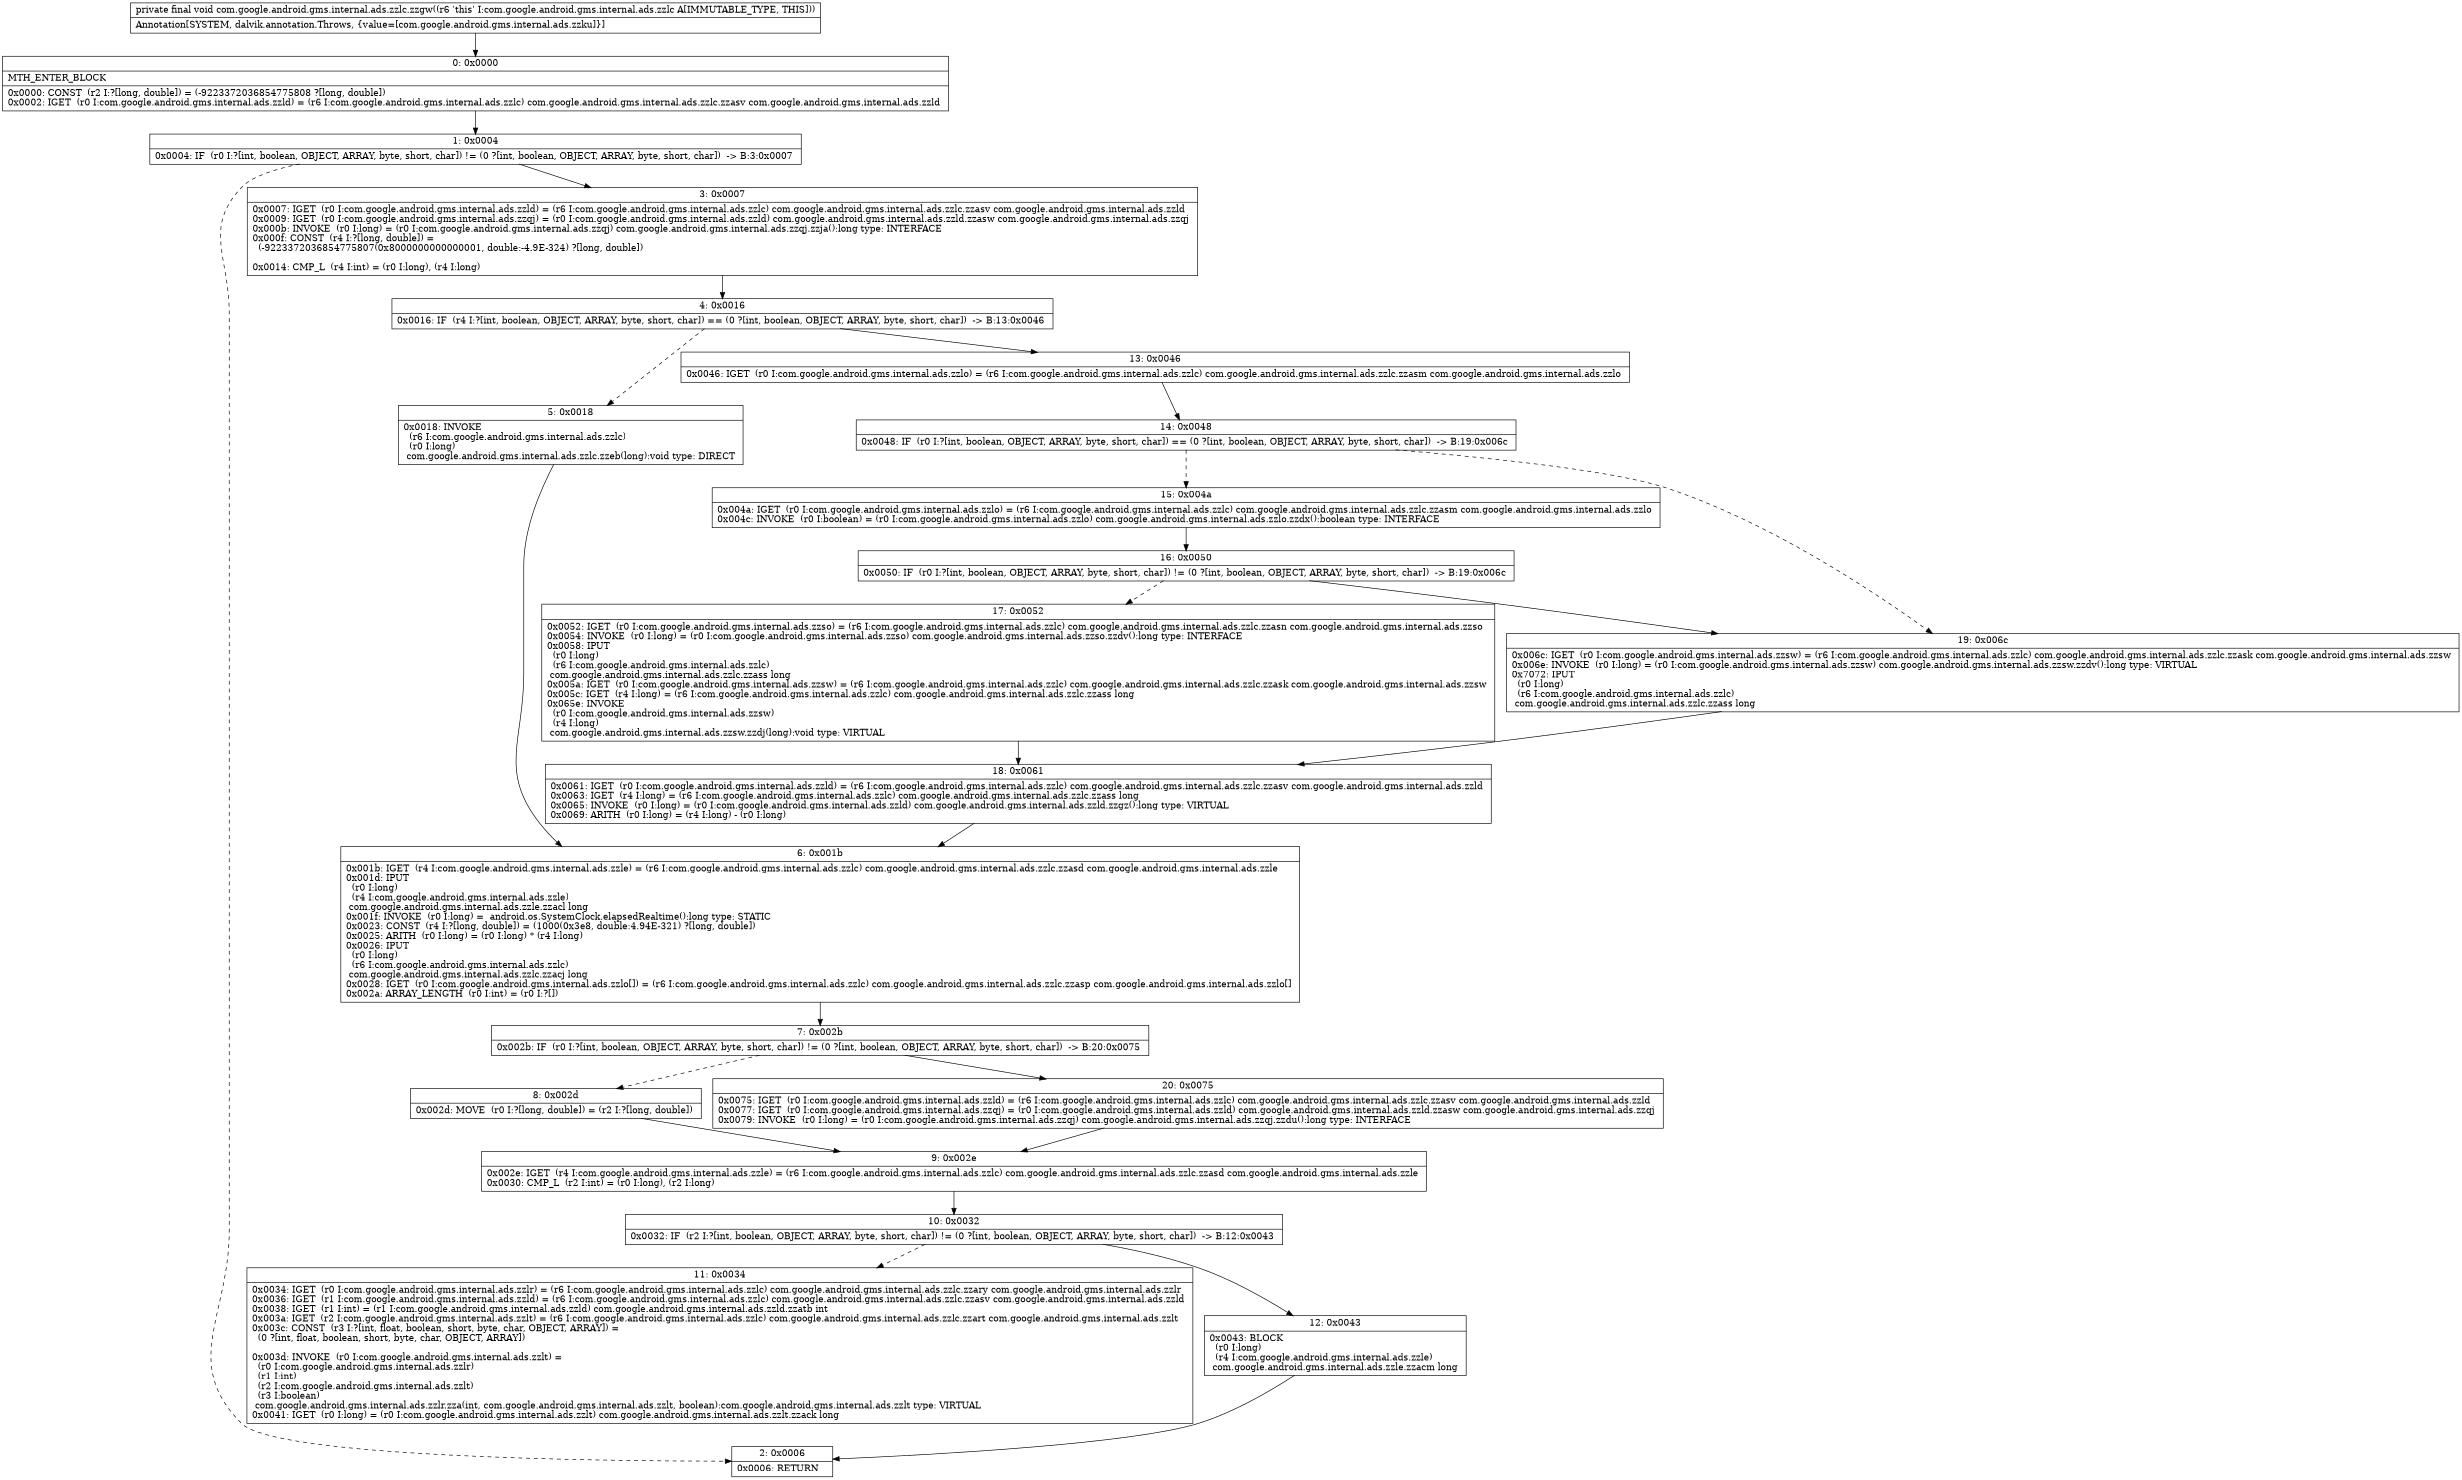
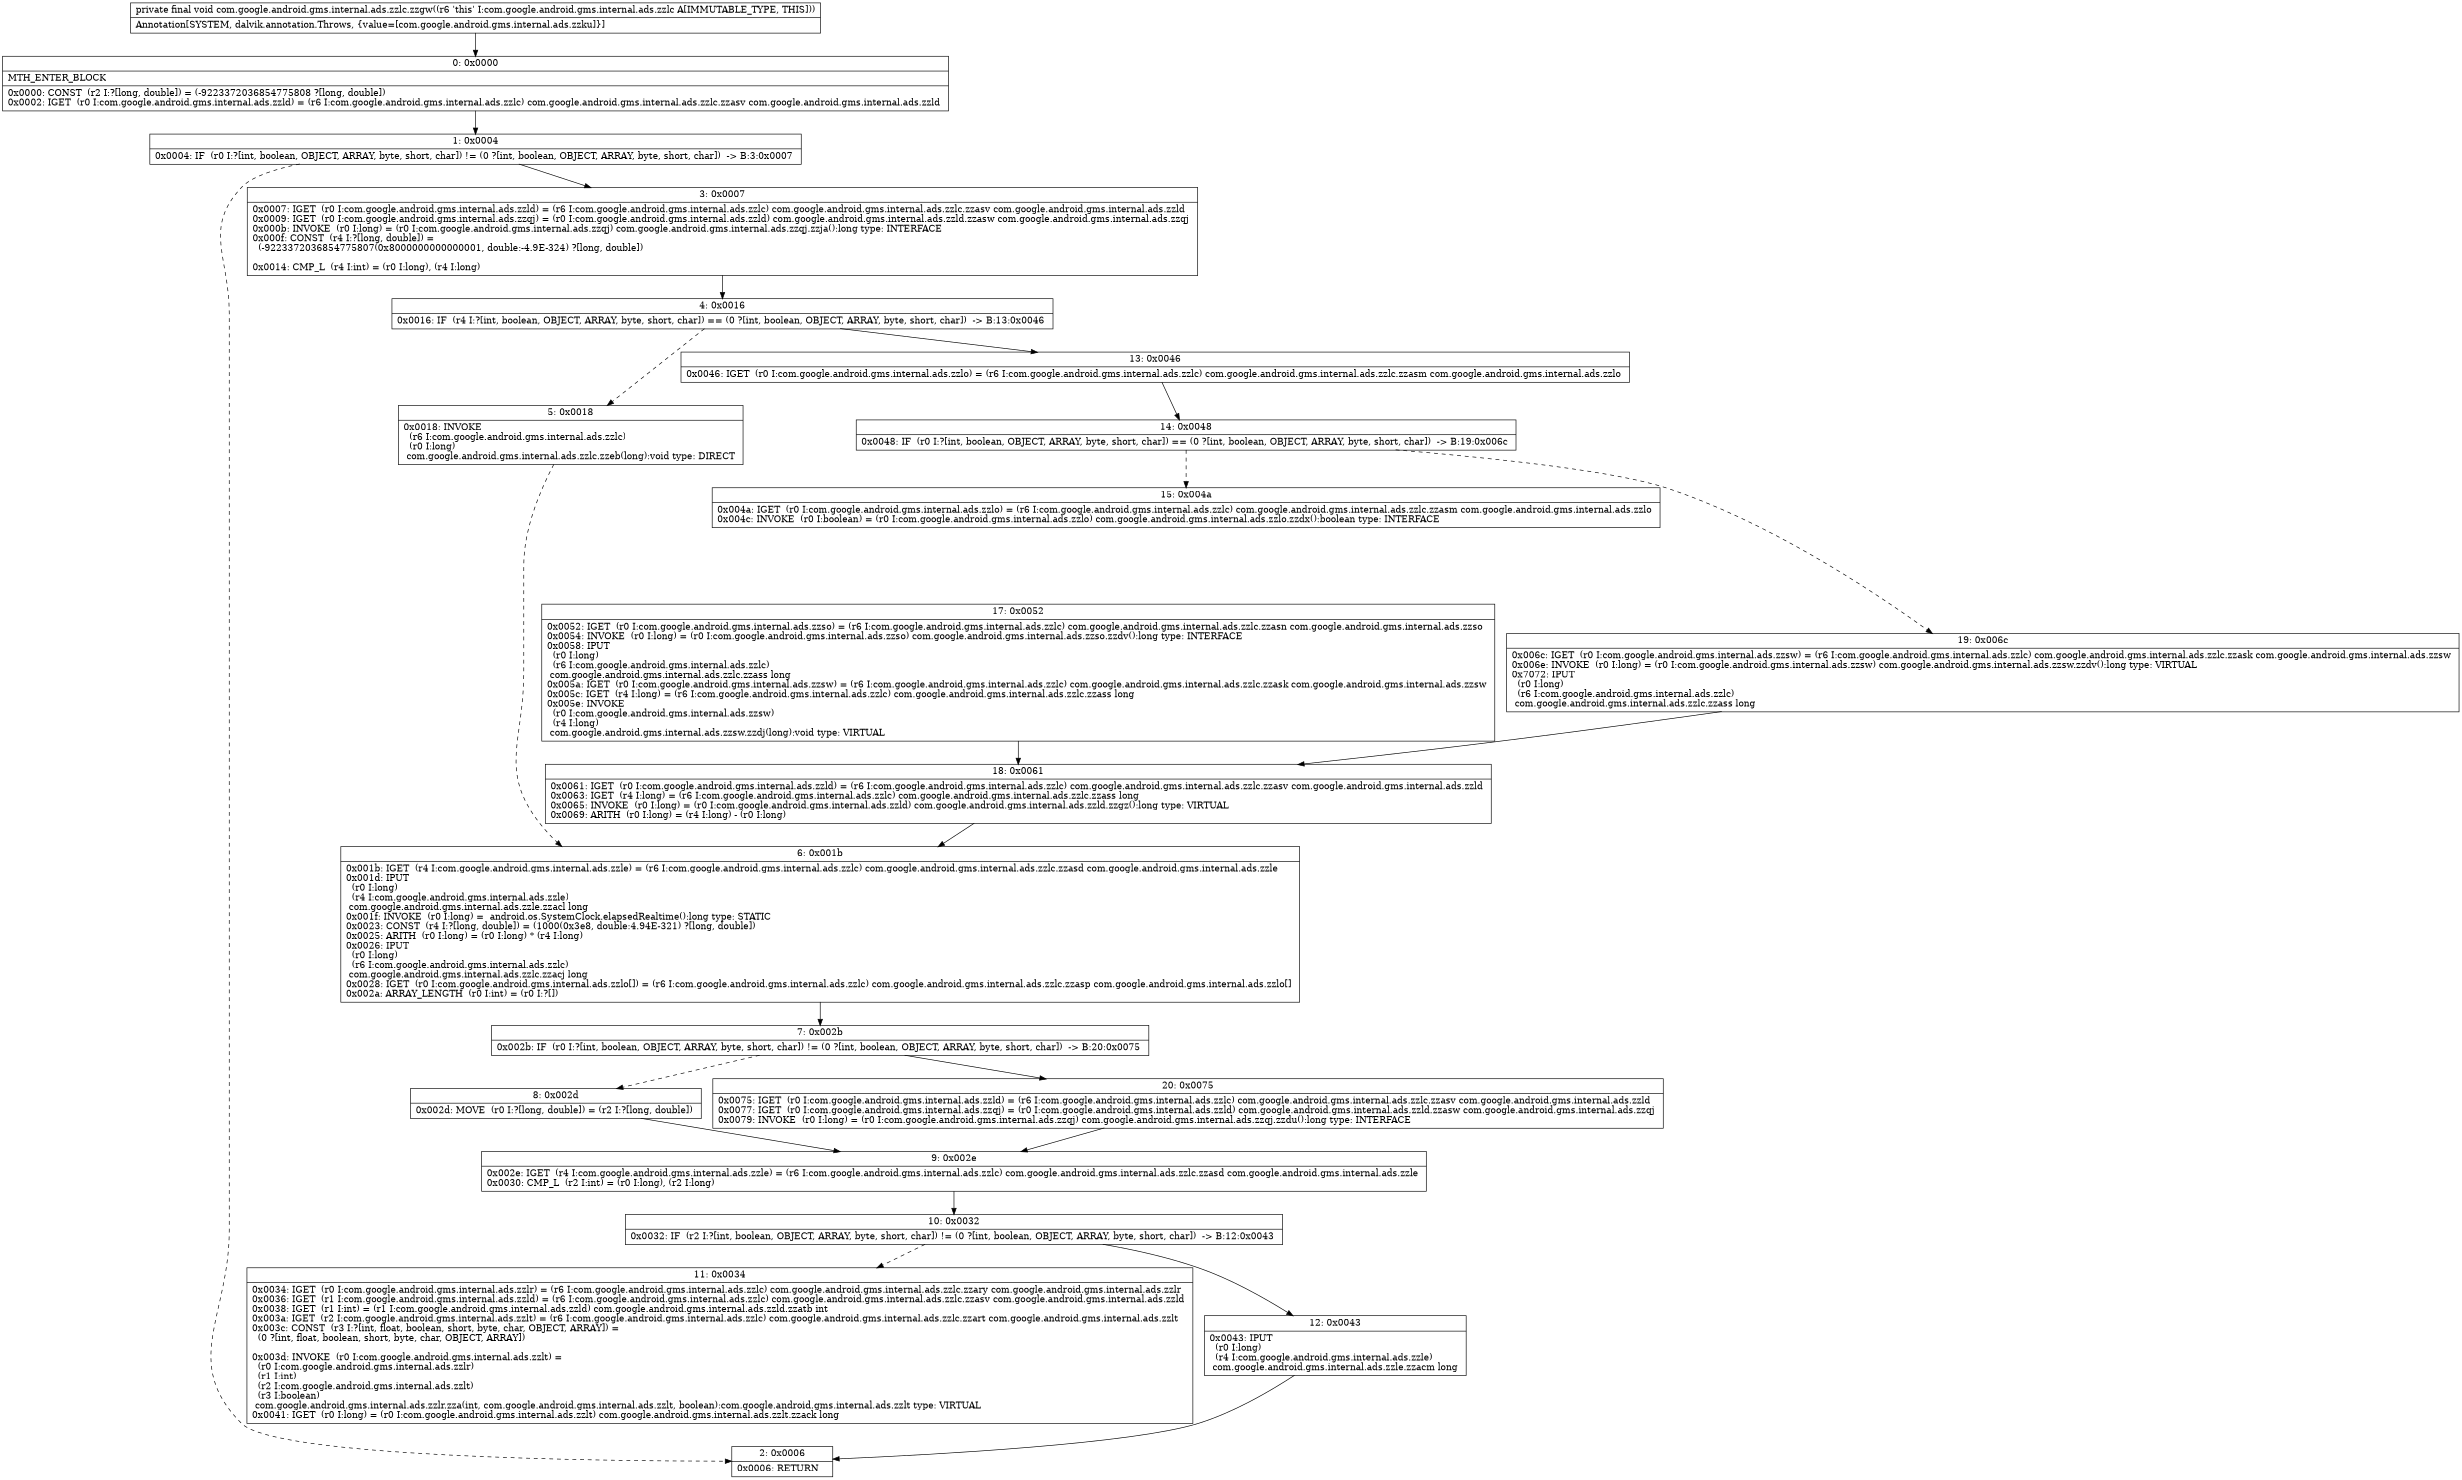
(1186, 566) -> none
(524, 657) -> (524, 657)
(589, 704) -> (589, 704)
(1249, 1339) -> (1244, 1339)
